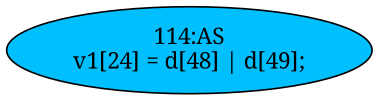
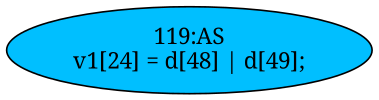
(189, 50) -> (189, 50)
